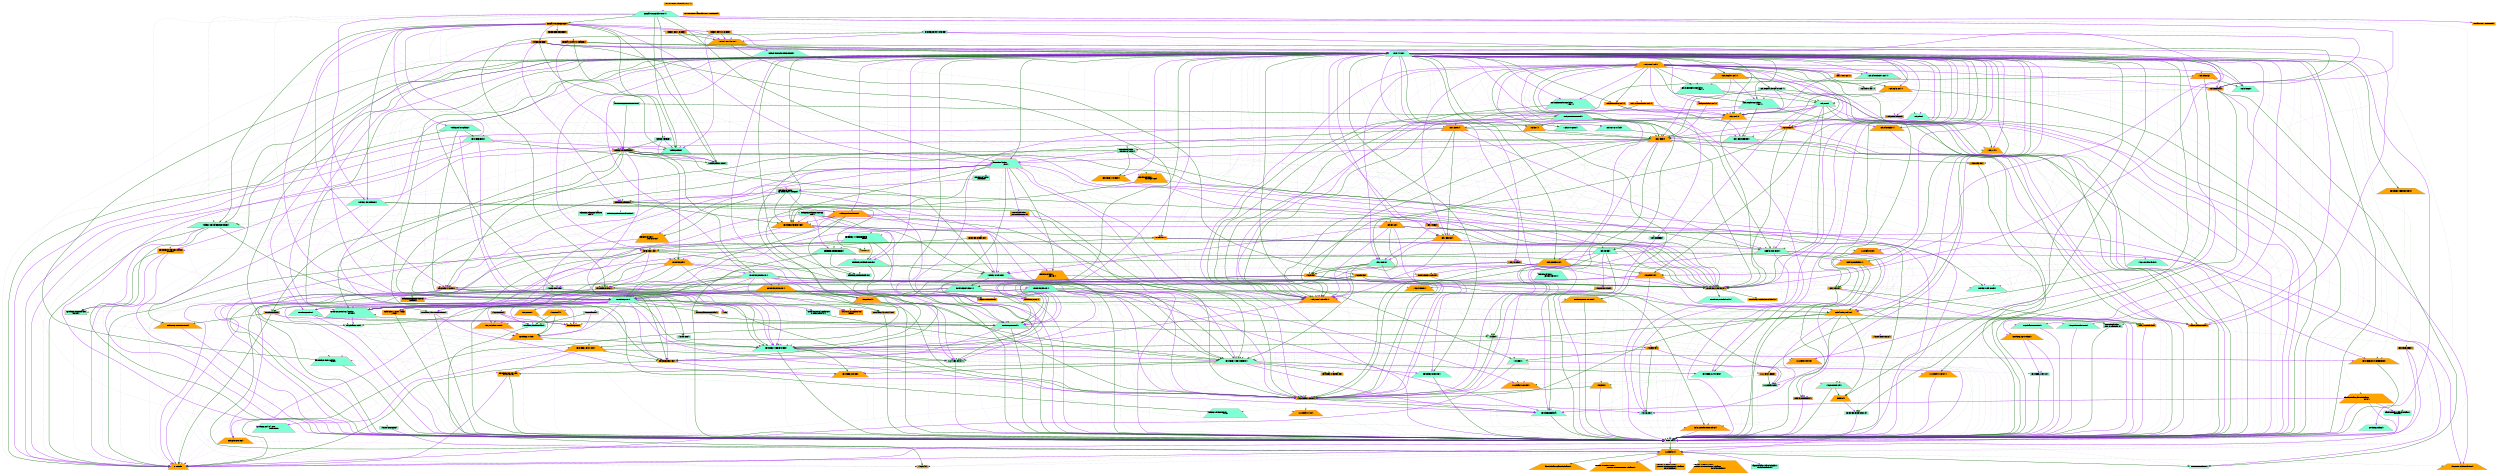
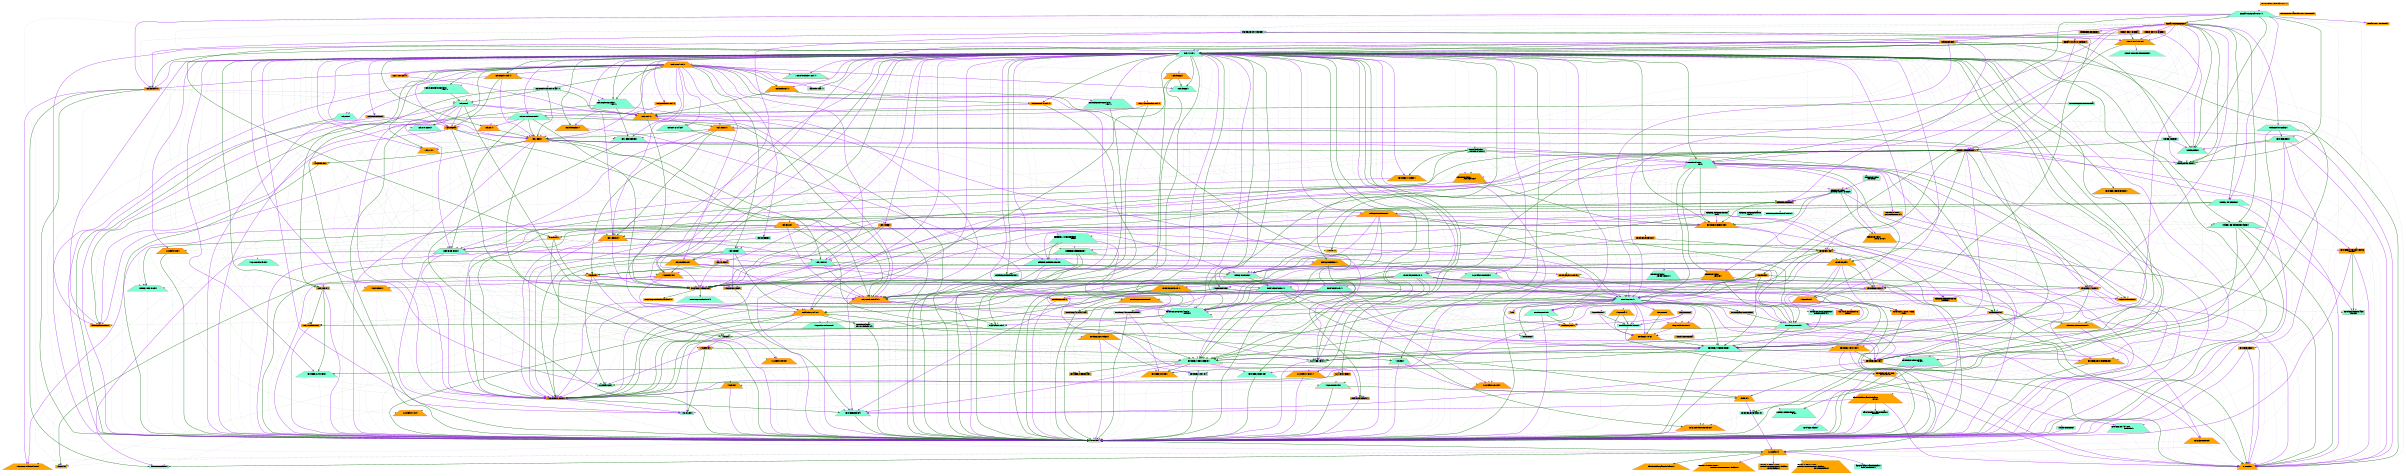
(1766, 68) -> (758, 73)
(1938, 321) -> (1436, 271)
(1286, 345) -> (1219, 335)
